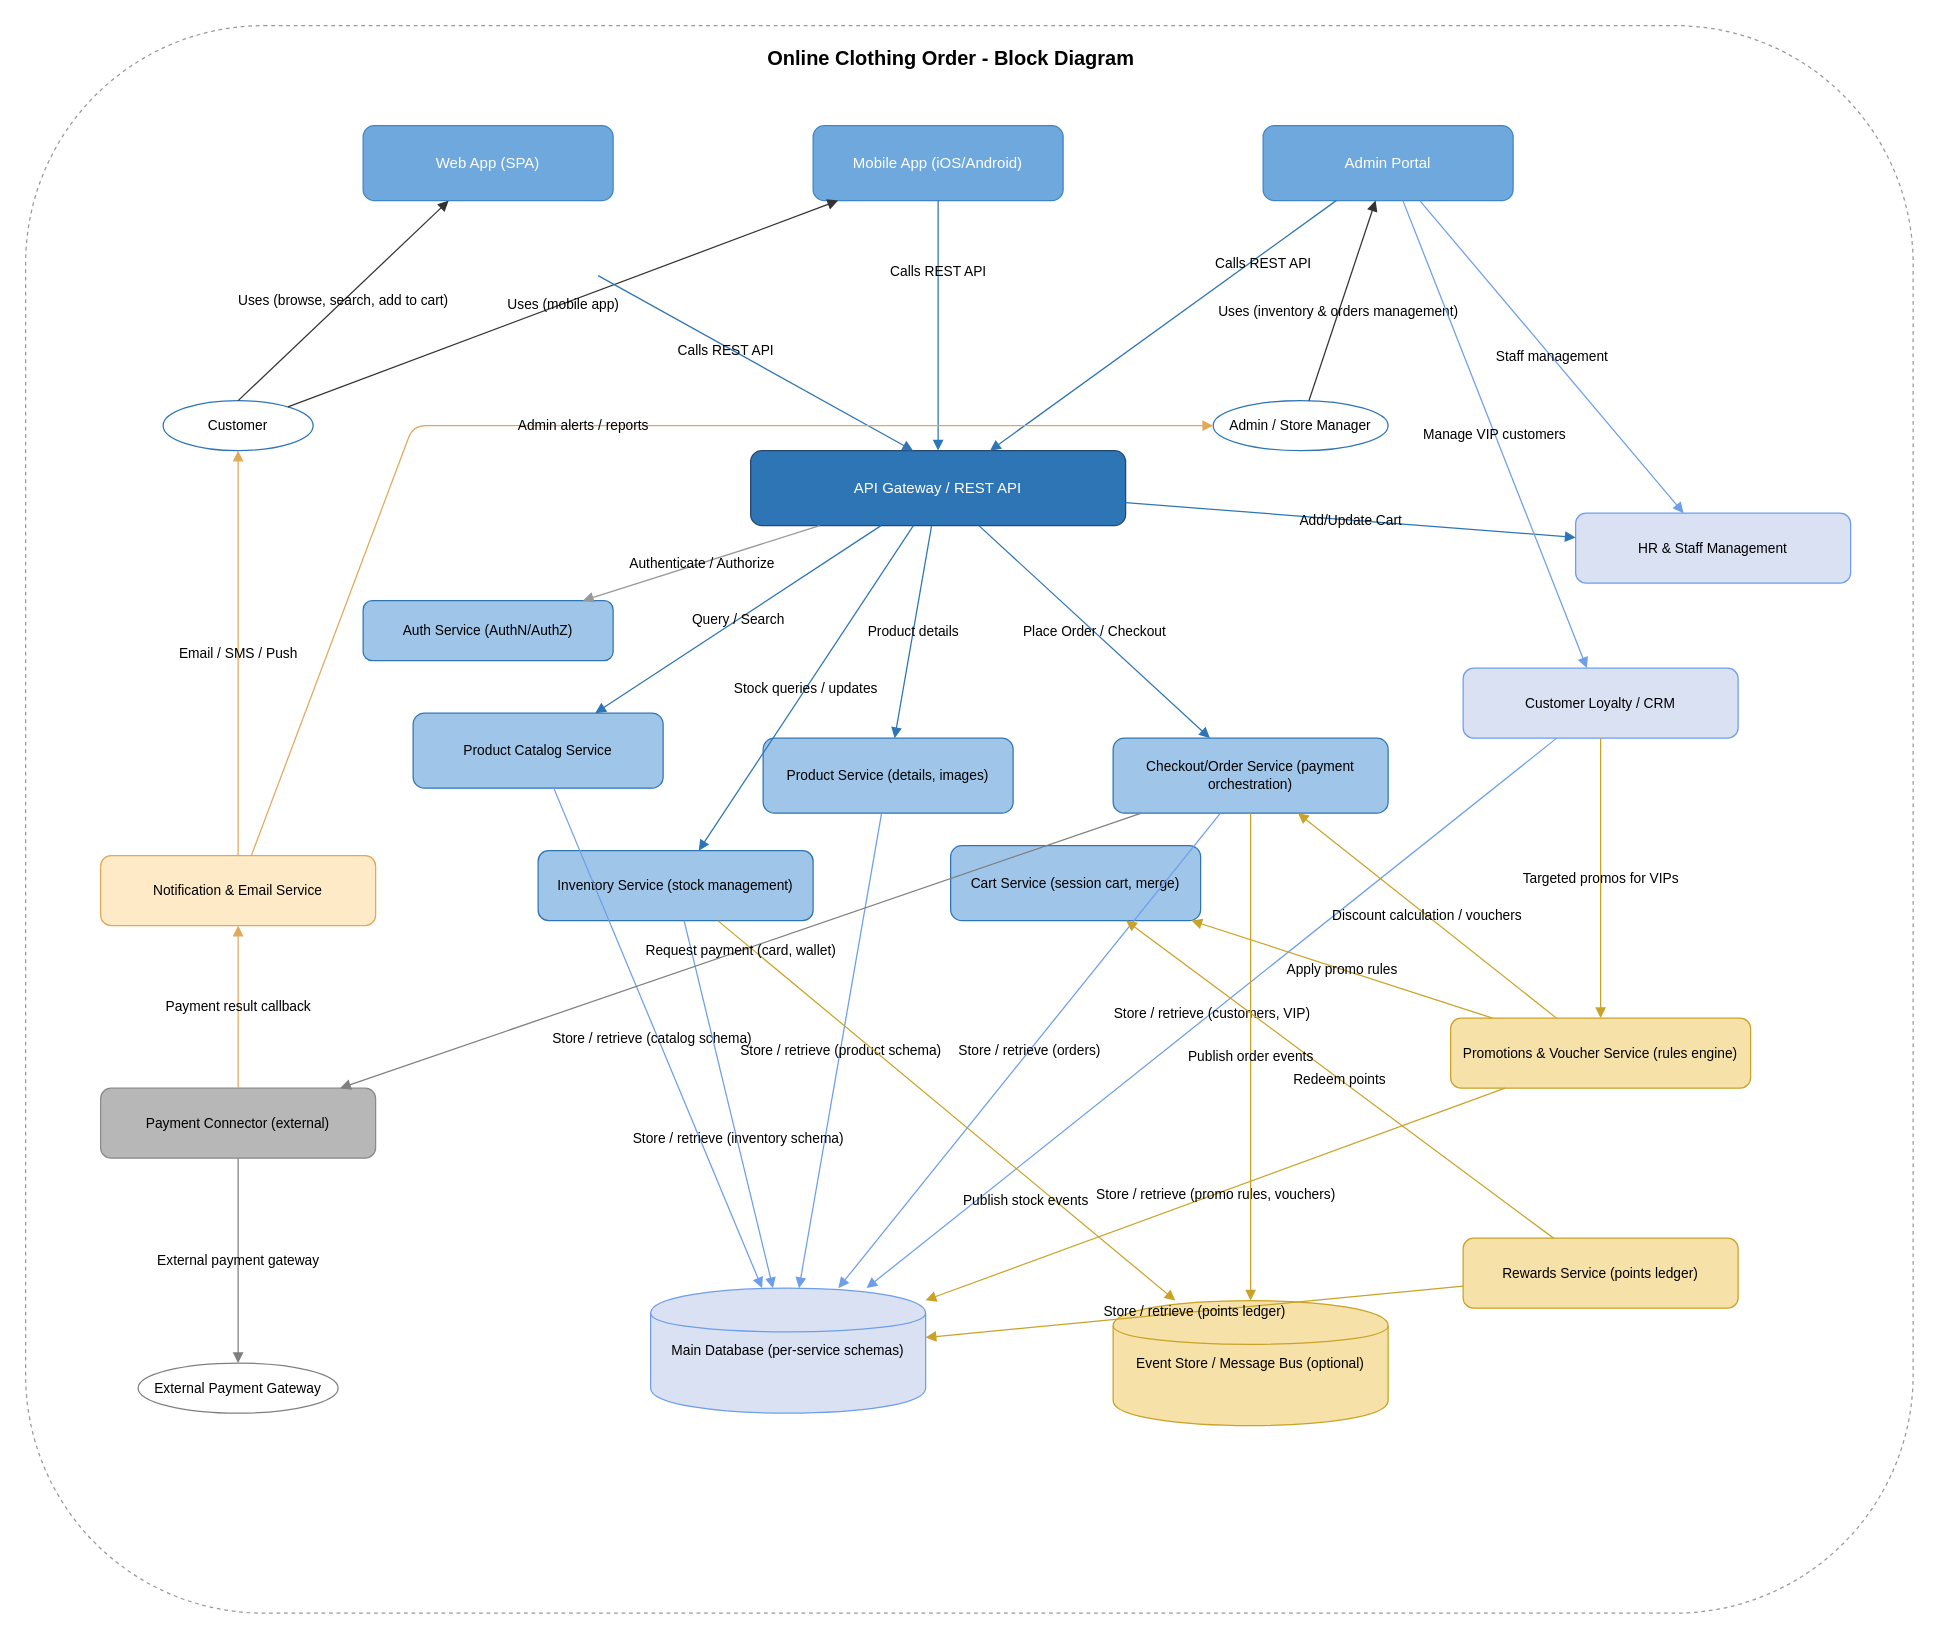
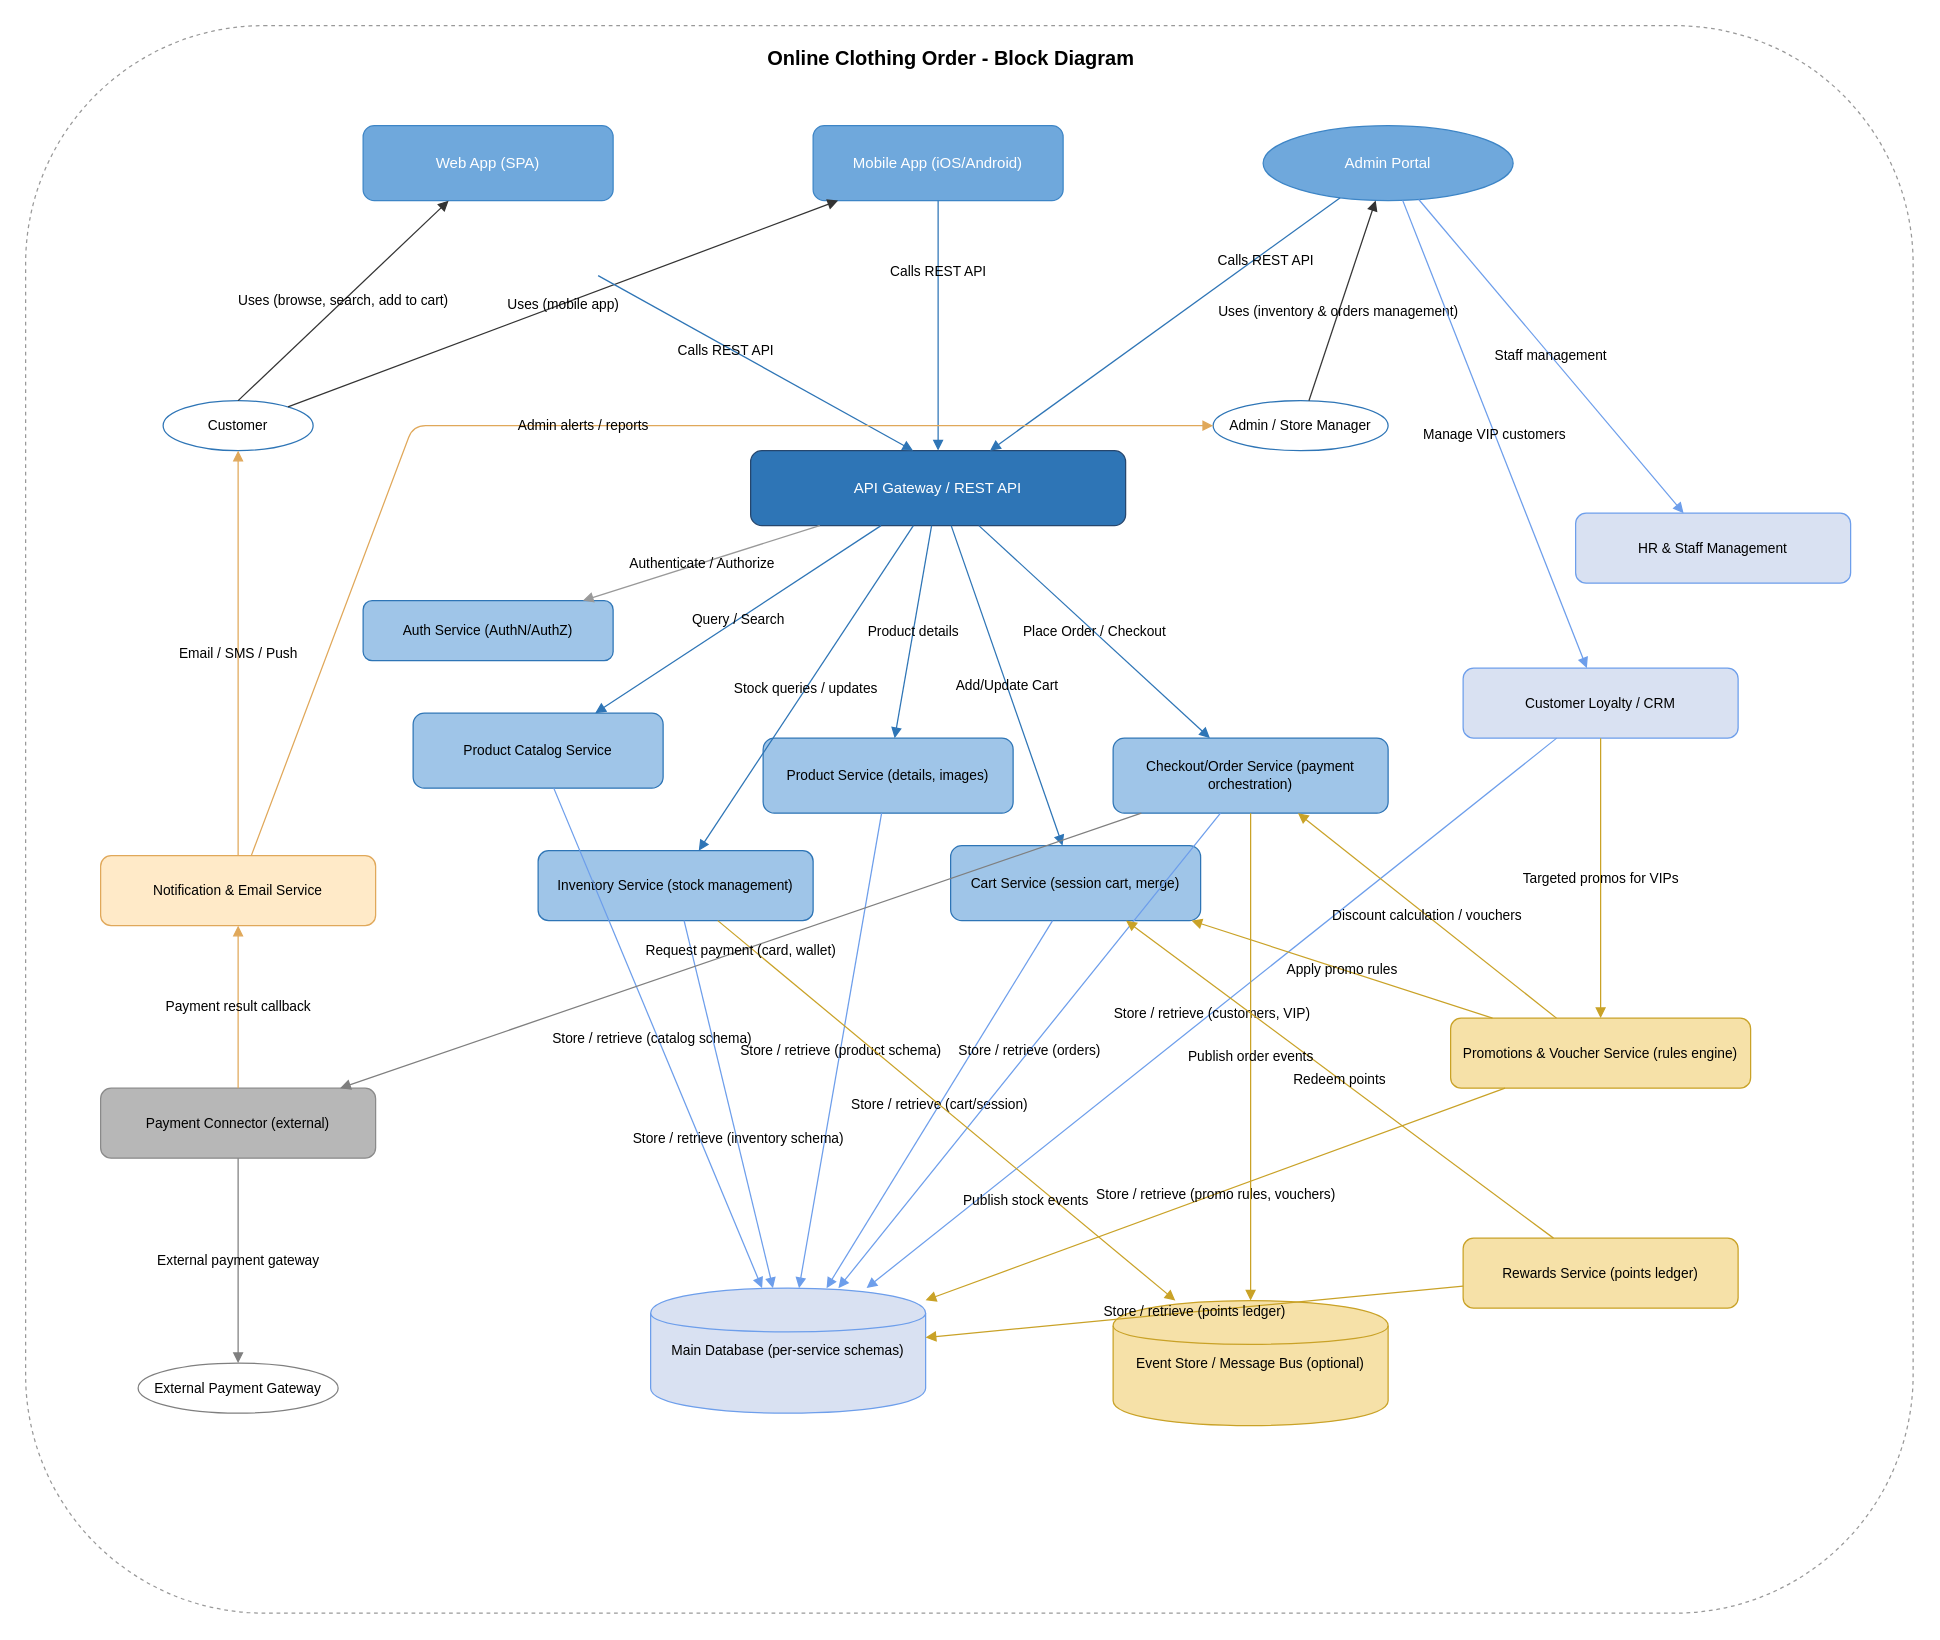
(1388, 163) -> (1388, 163)
(1345, 520) -> (1005, 681)
none -> (942, 1100)
